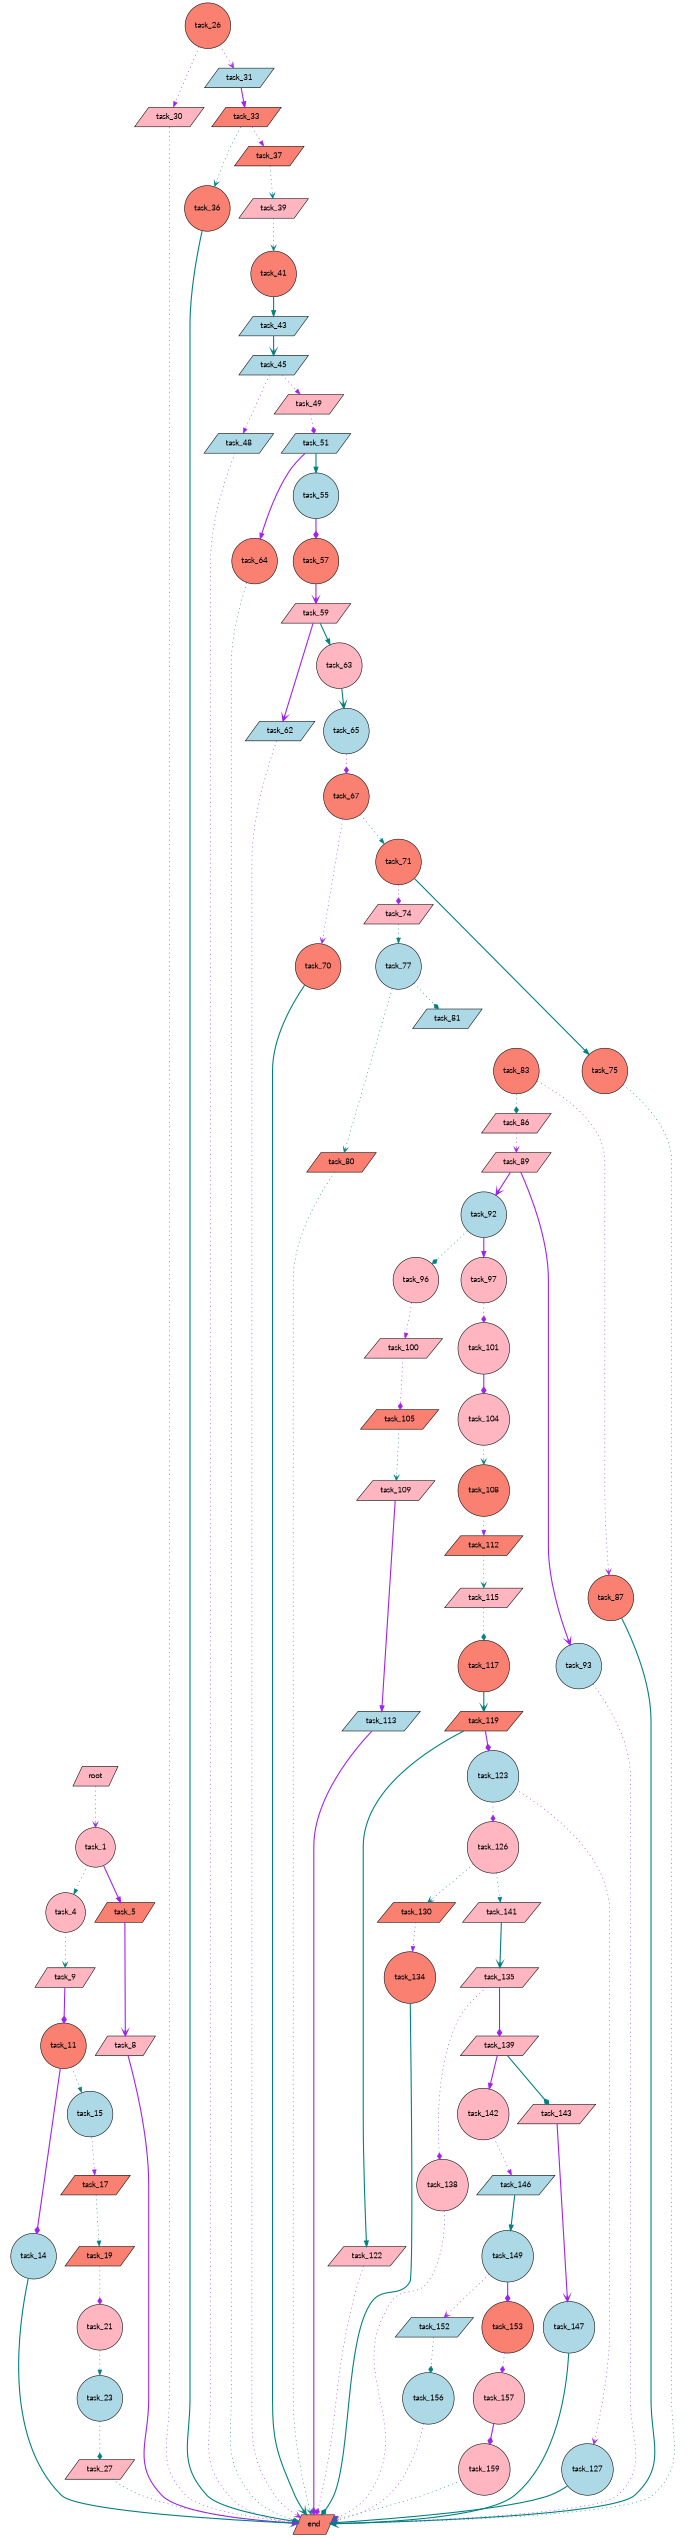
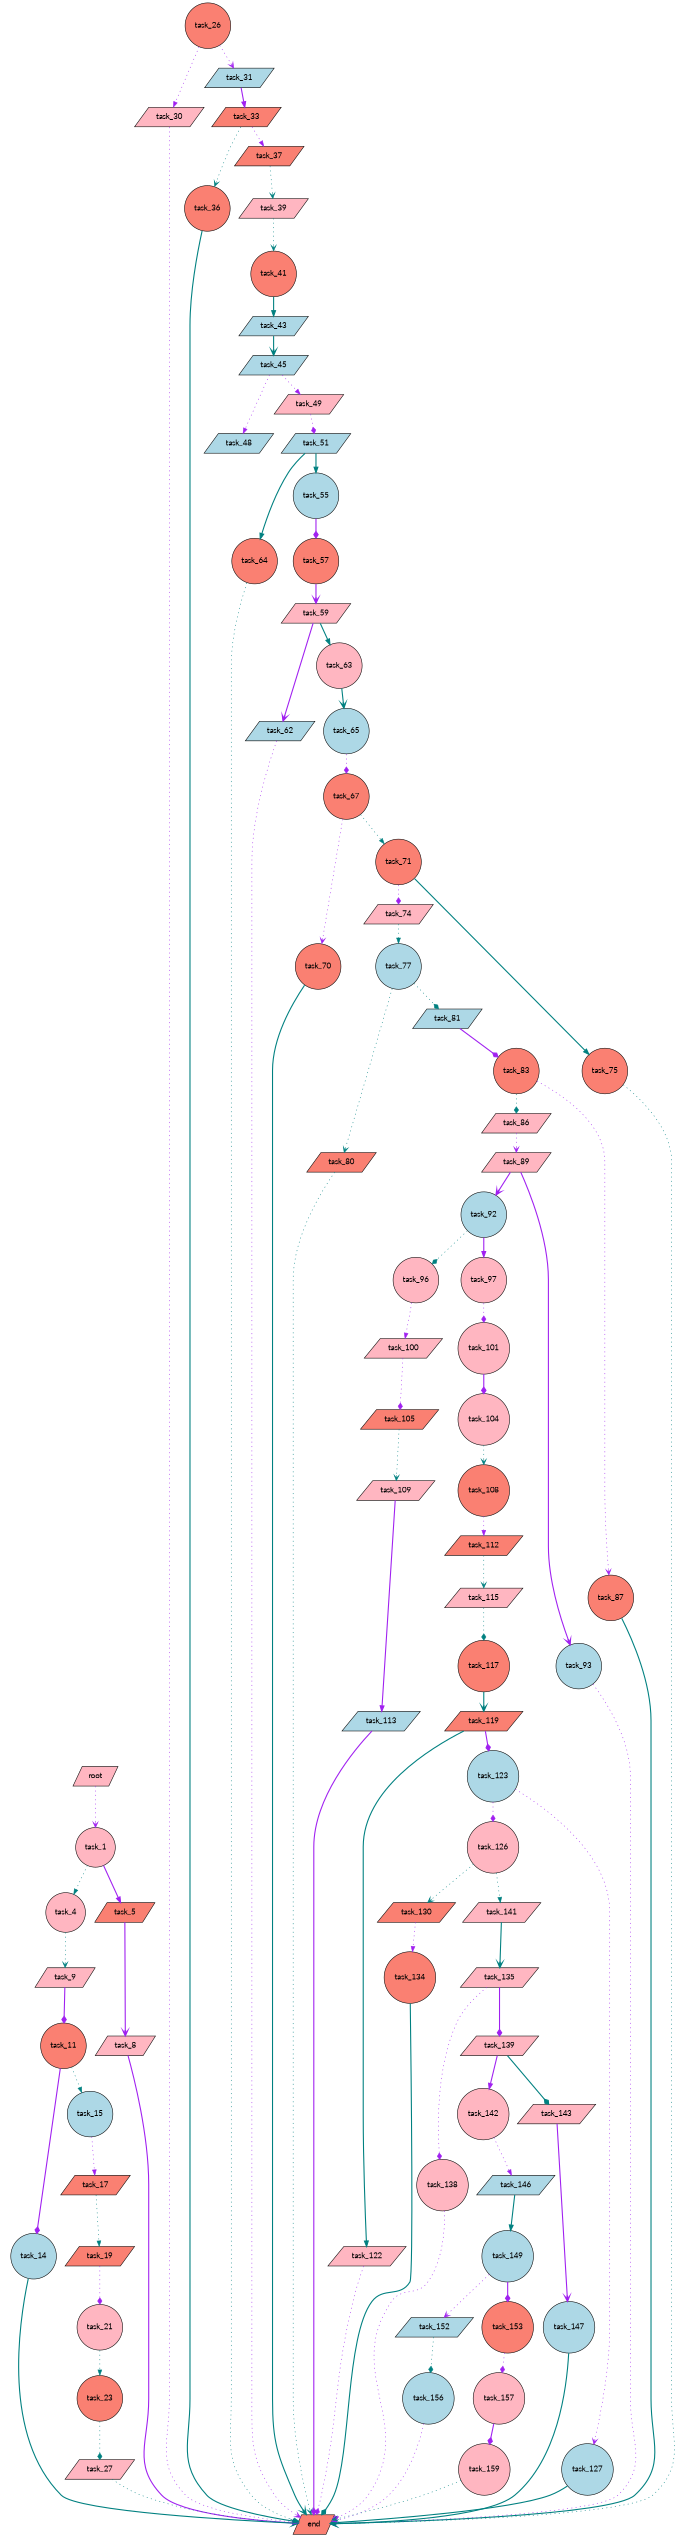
(279, 490) -> (279, 490)
none -> (476, 1041)
(211, 1511) -> none
(100, 2398) -> (100, 2398)
